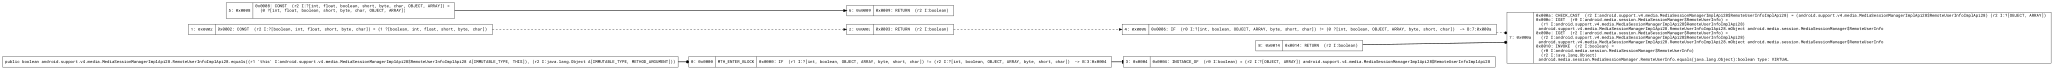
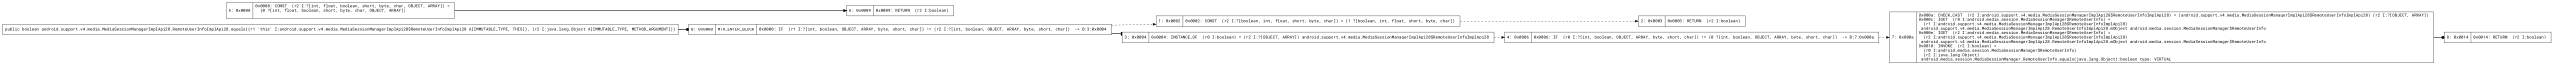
none -> (1132, 25)
(1036, 29) -> (1498, 37)
(1500, 33) -> (1883, 37)
(1434, 44) -> (2438, 37)
